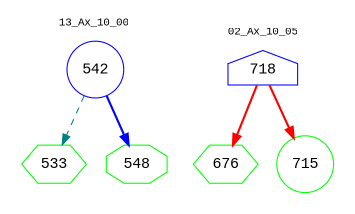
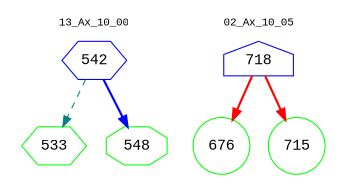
(95, 70) -> (94, 60)
(226, 164) -> (221, 146)
